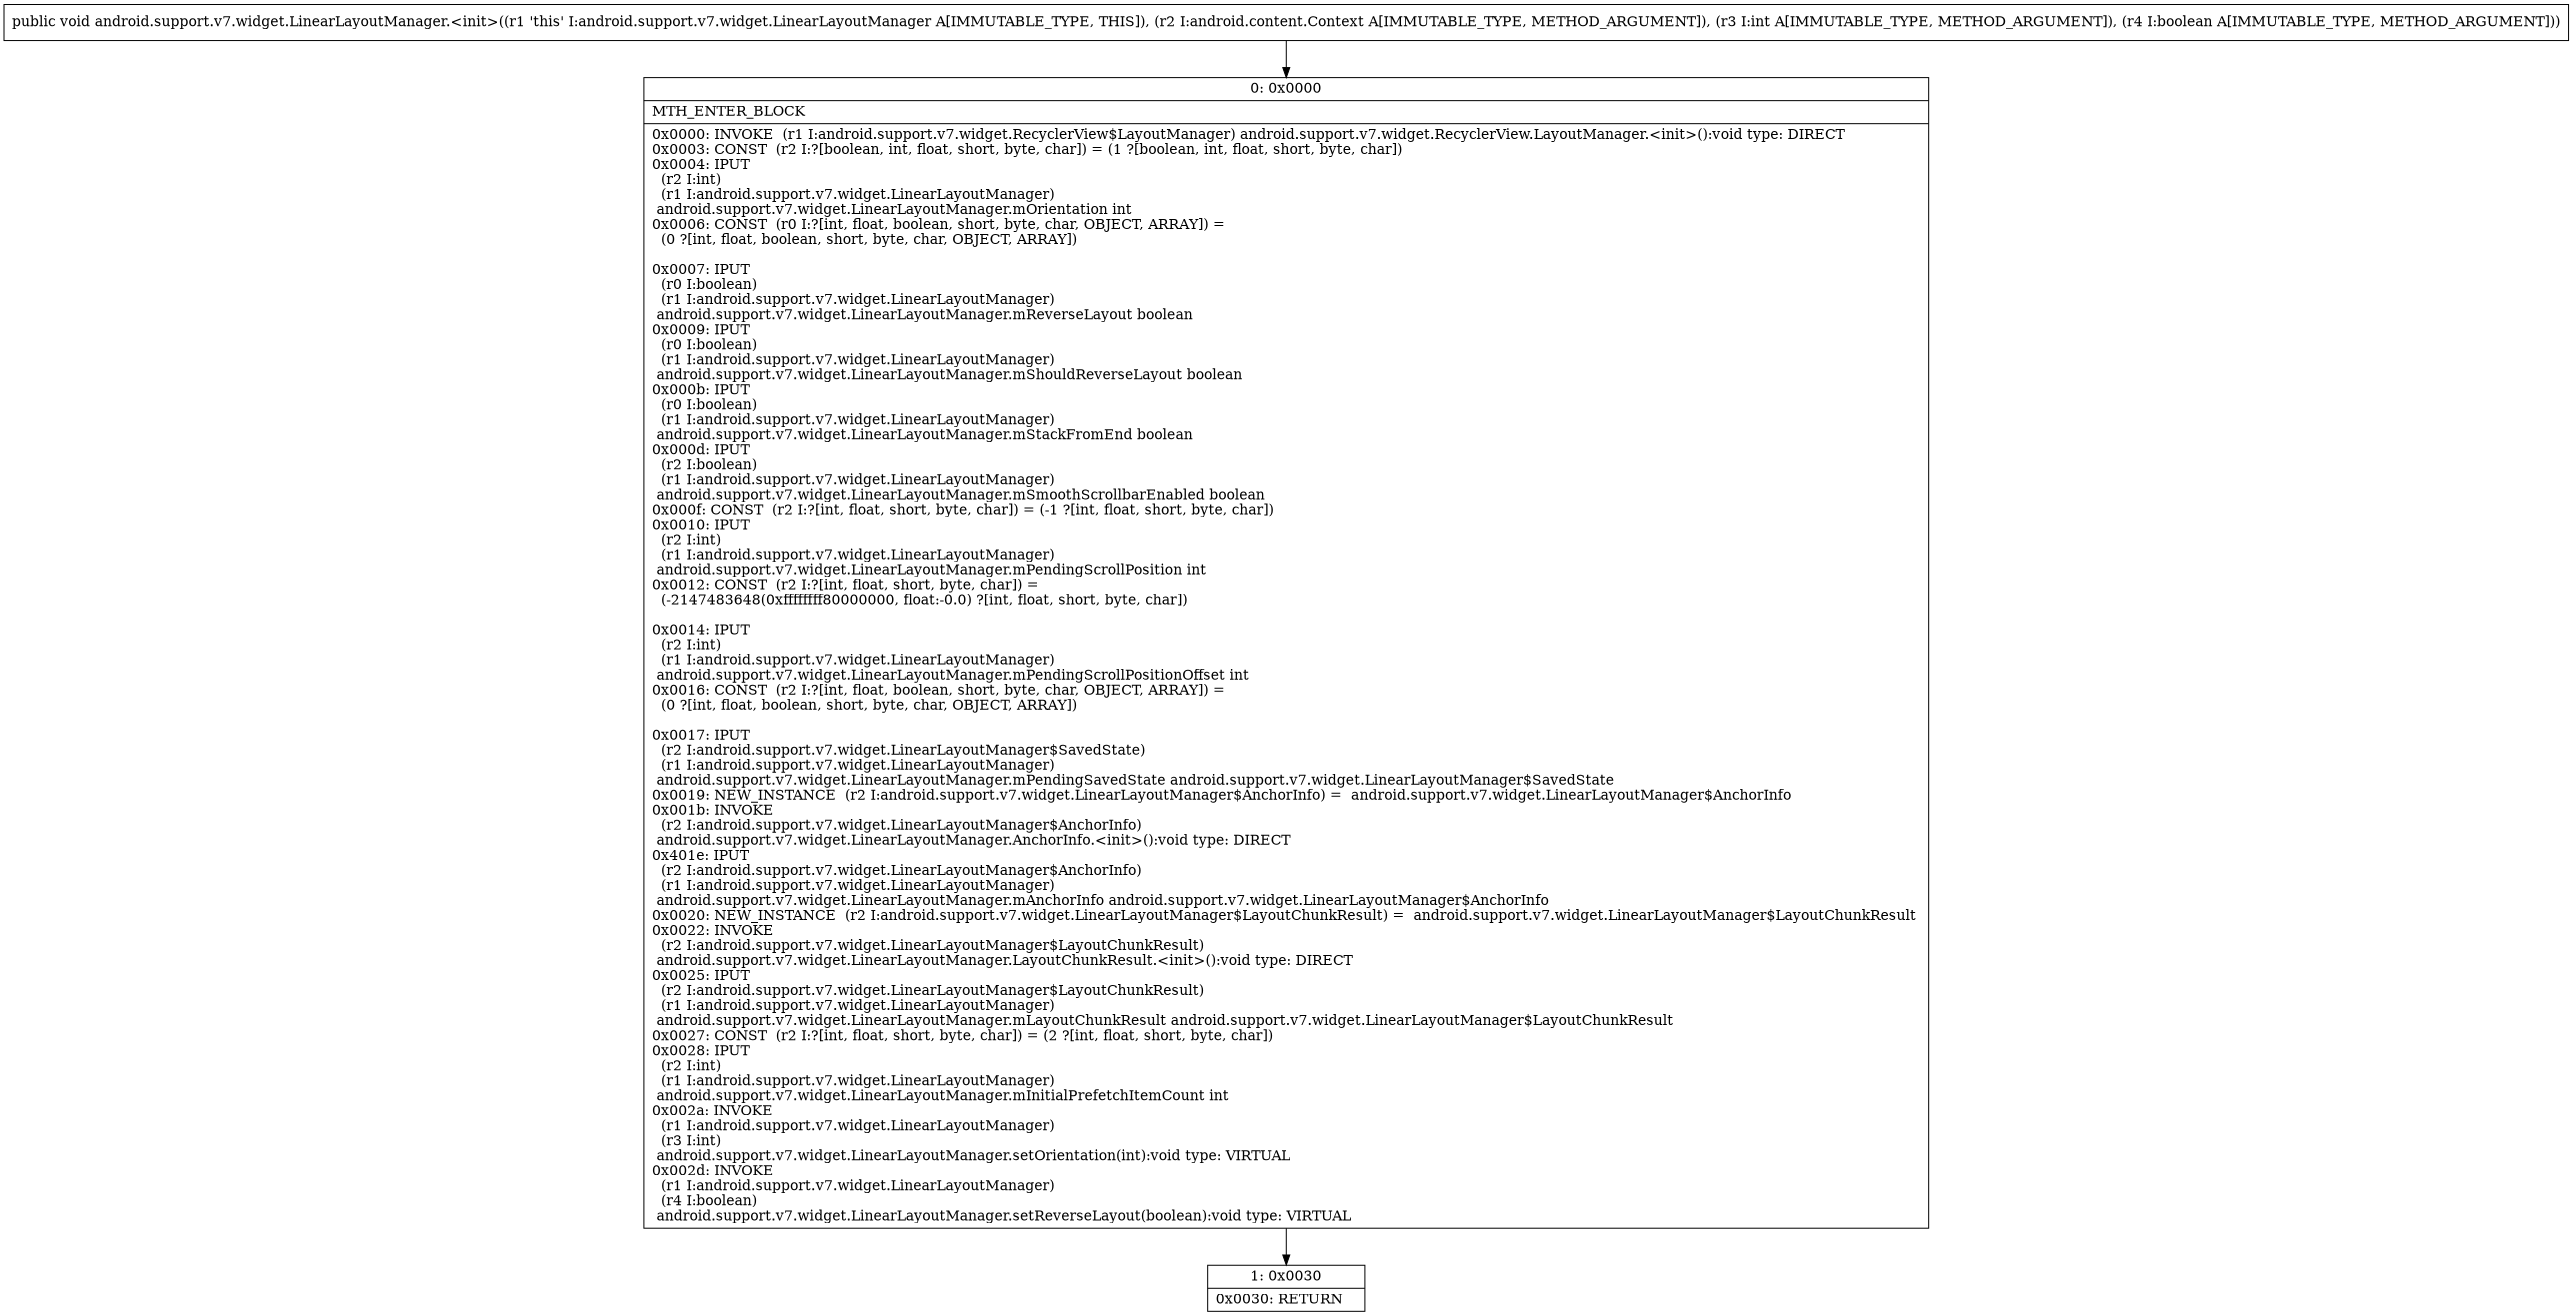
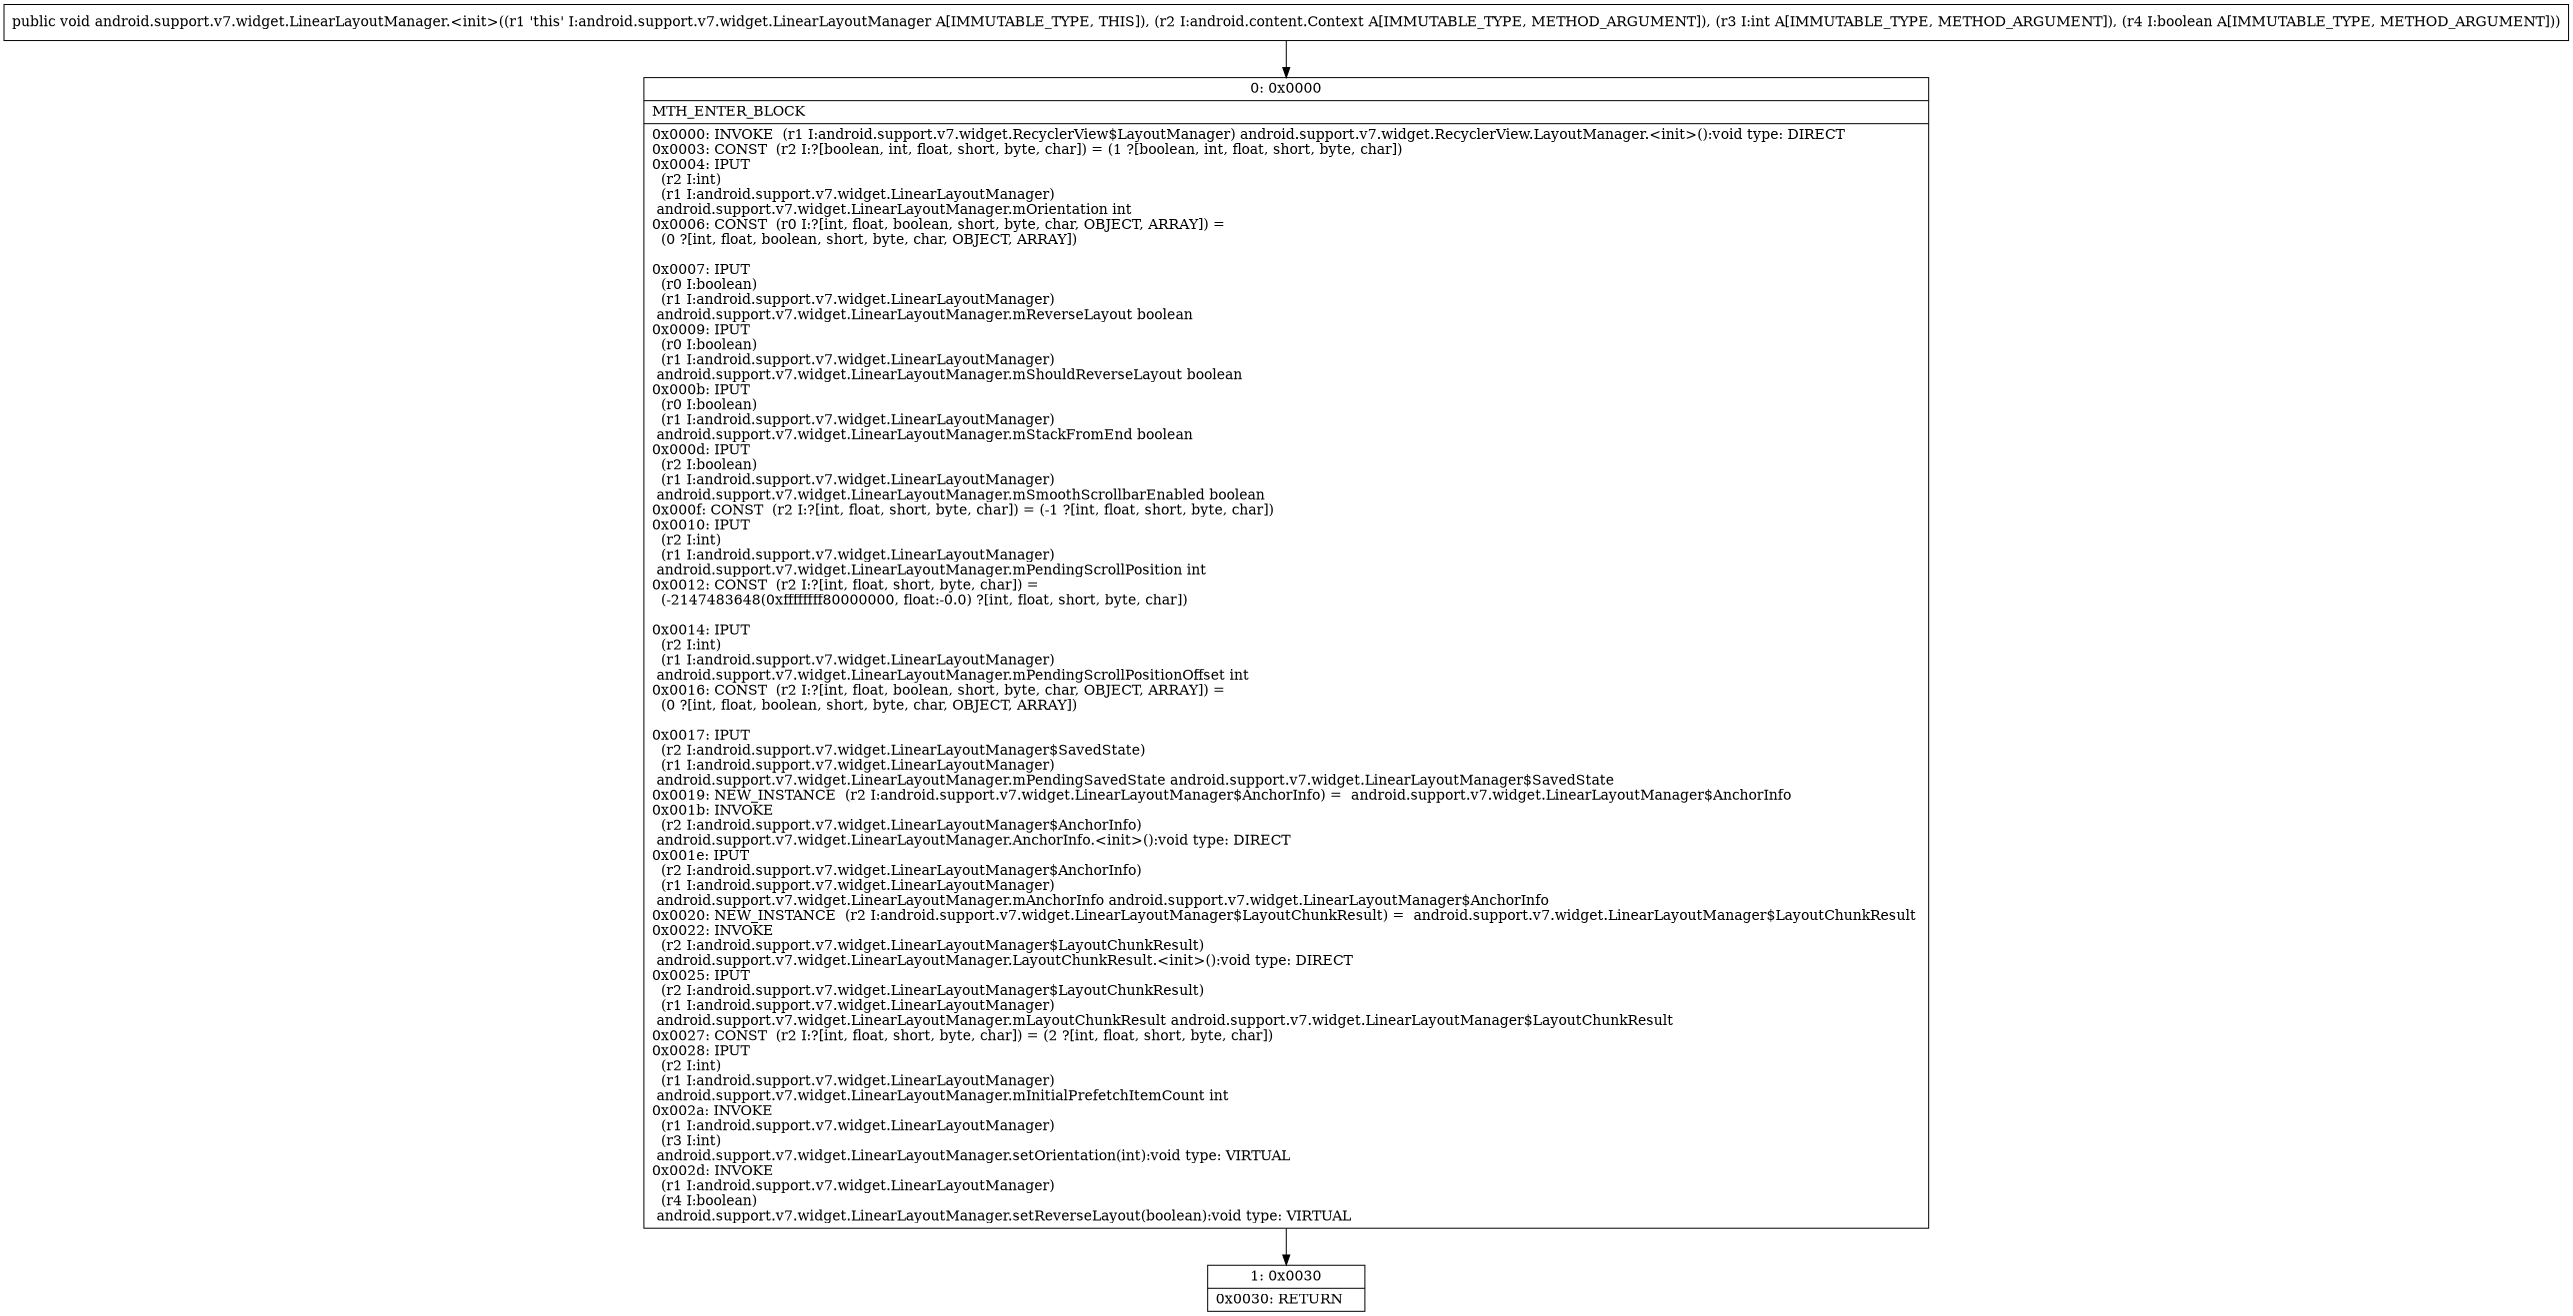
(705, 856) -> (705, 856)
